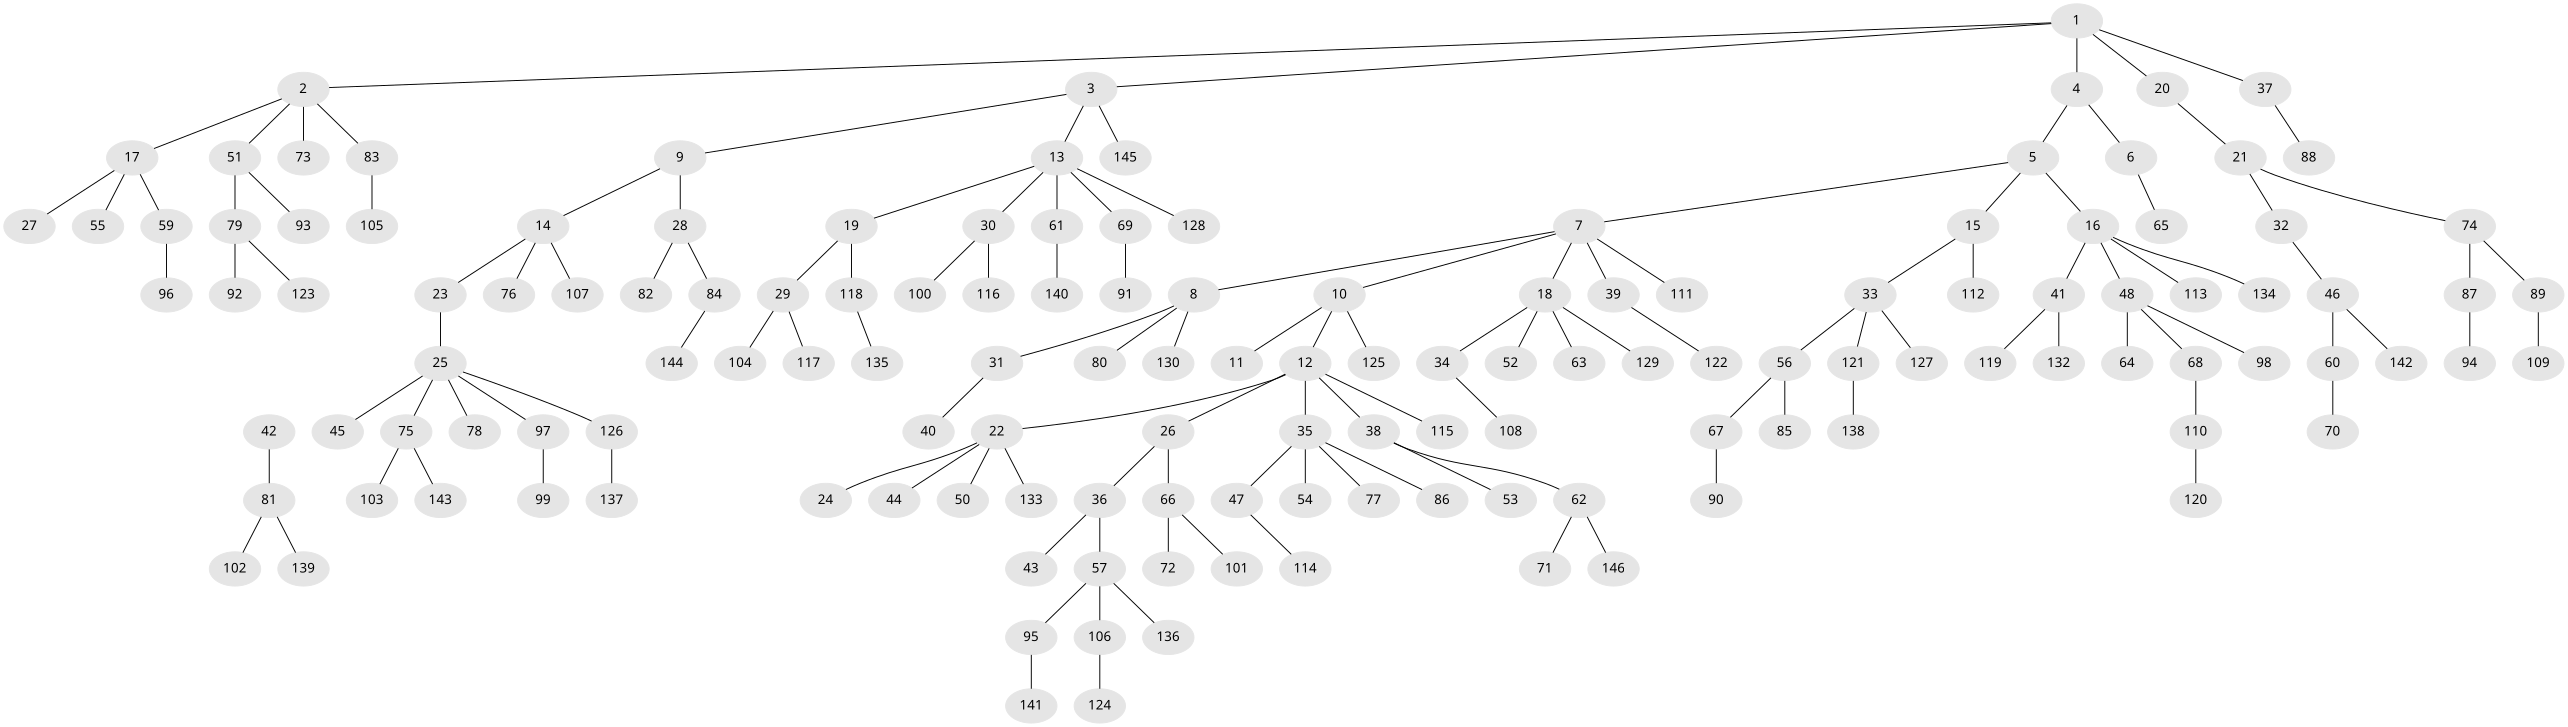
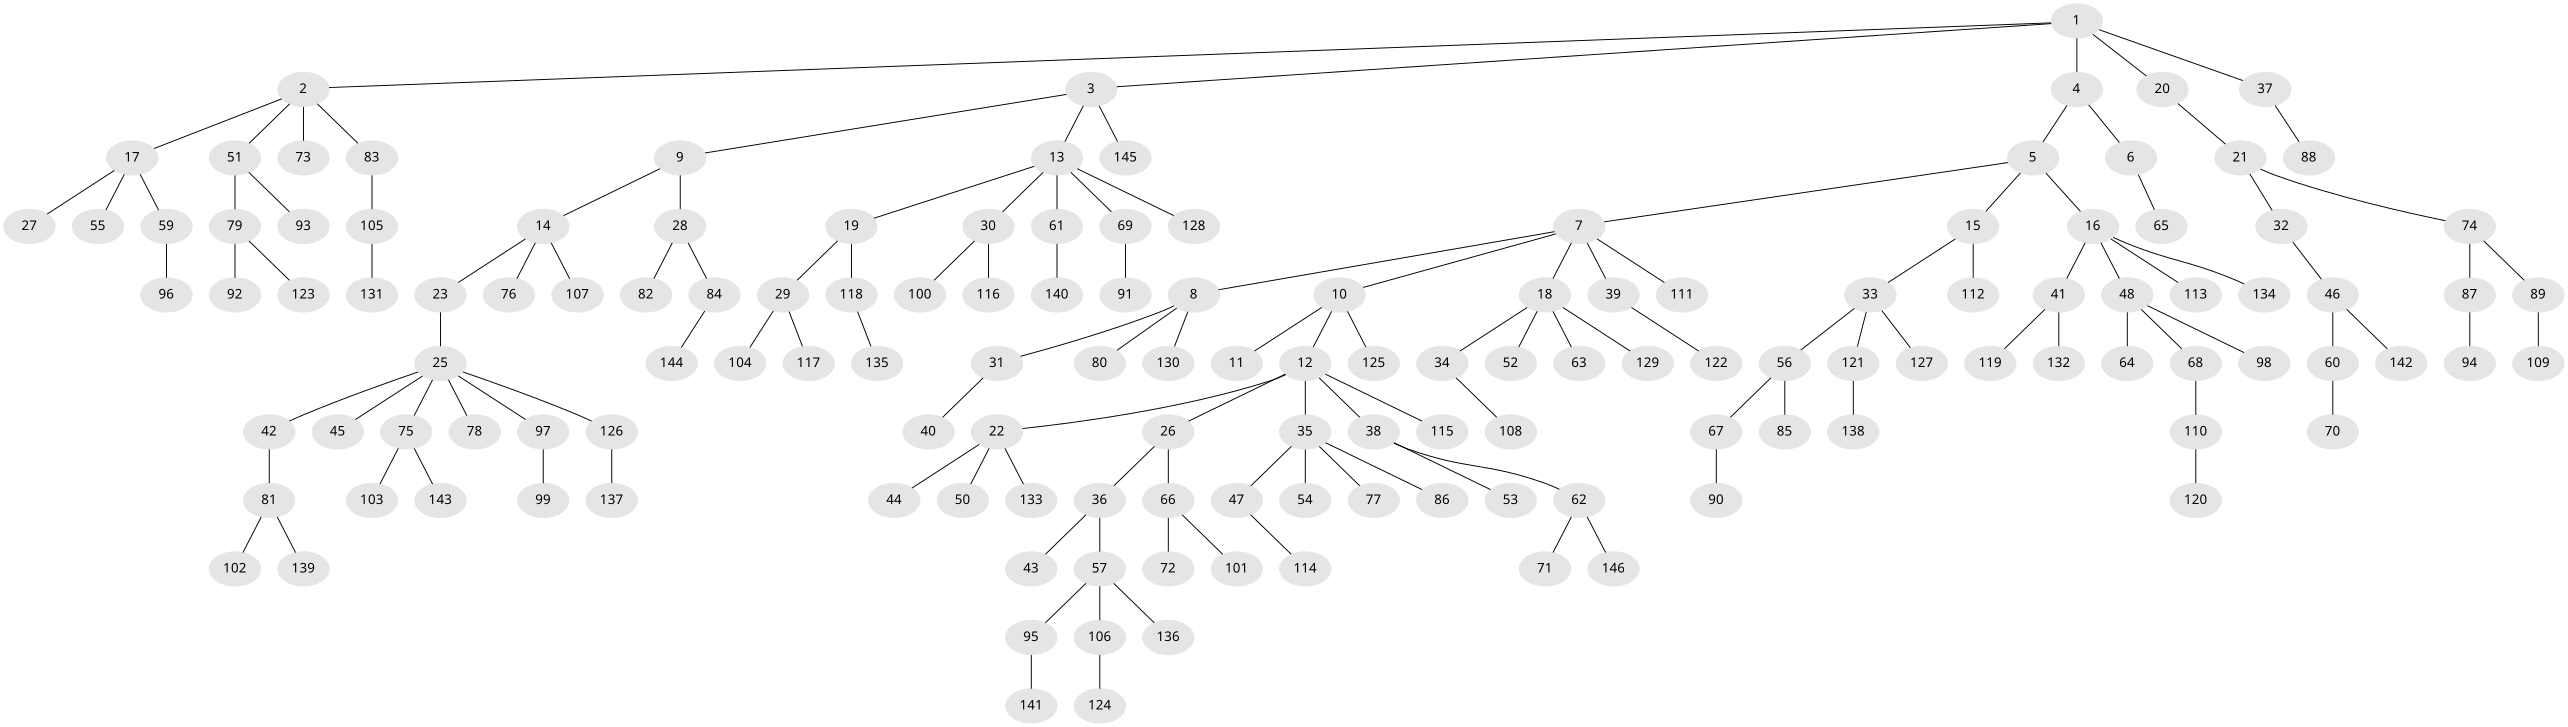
none -> (372, 295)
none -> (353, 395)
(826, 500) -> none
